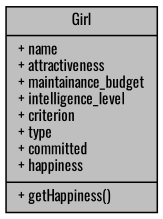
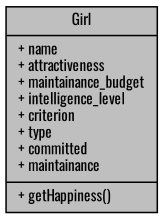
(51, 166) -> (60, 166)
